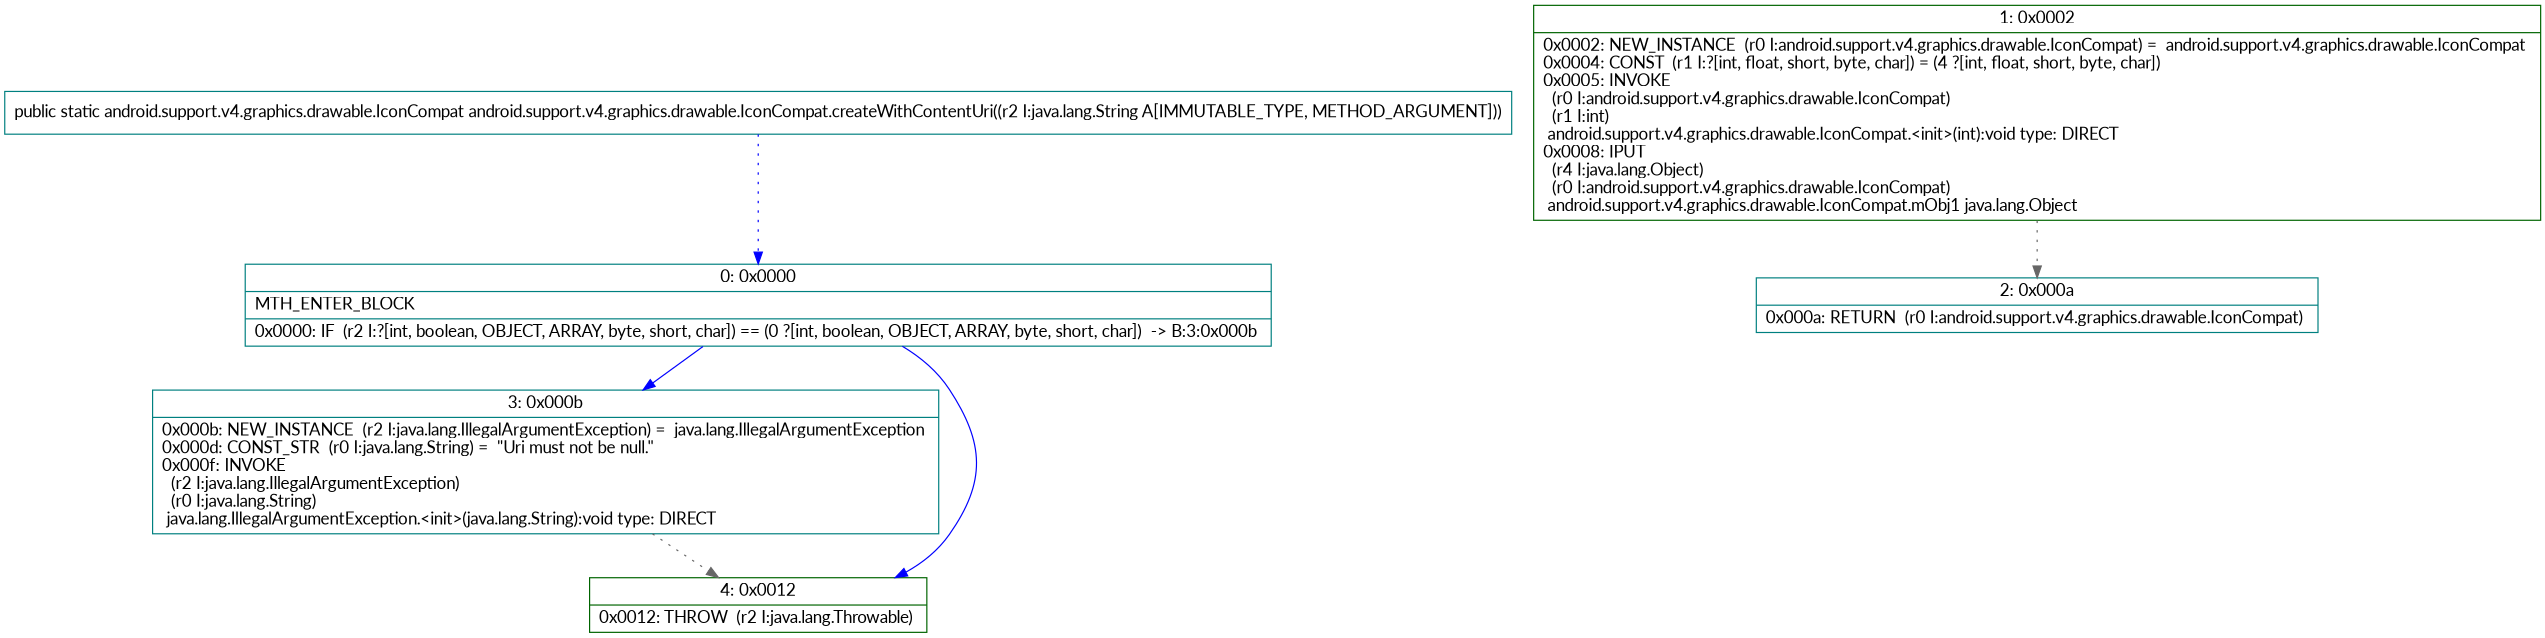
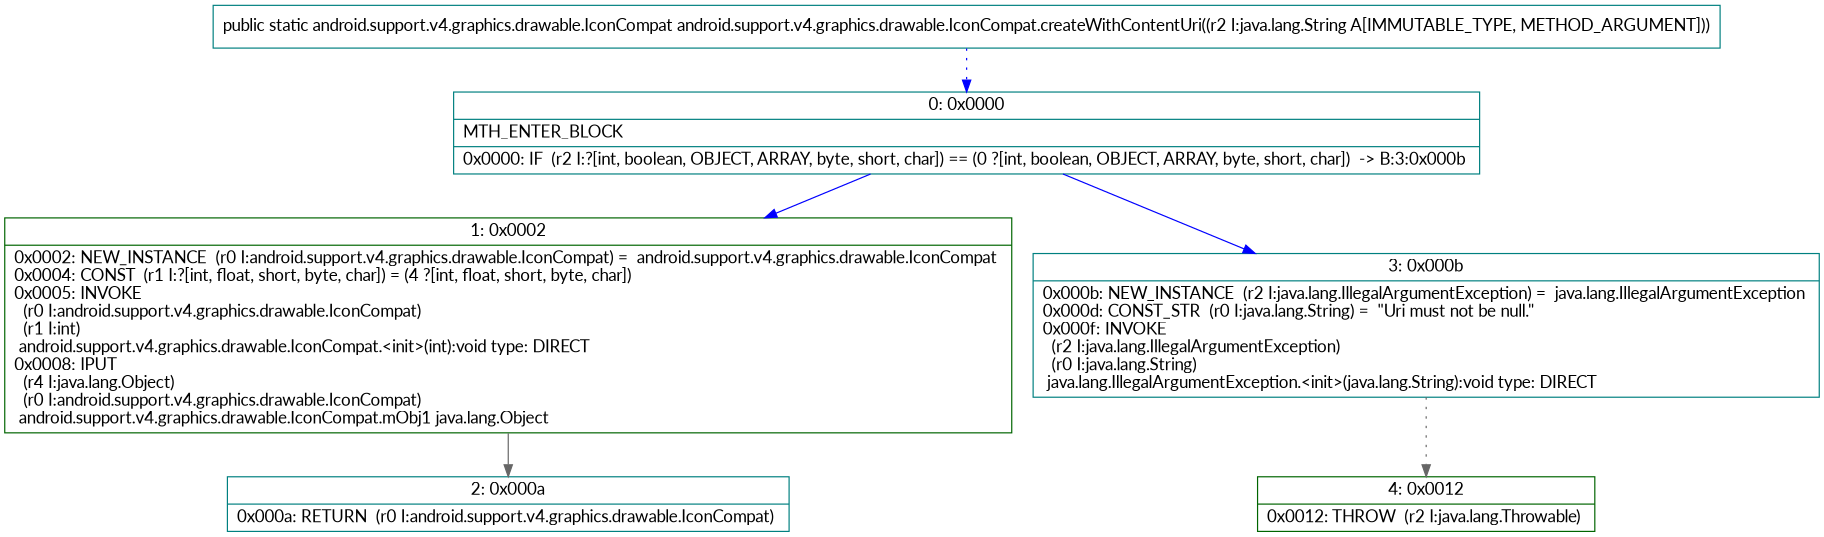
(2037, 243) -> (508, 449)
(976, 459) -> (823, 194)
